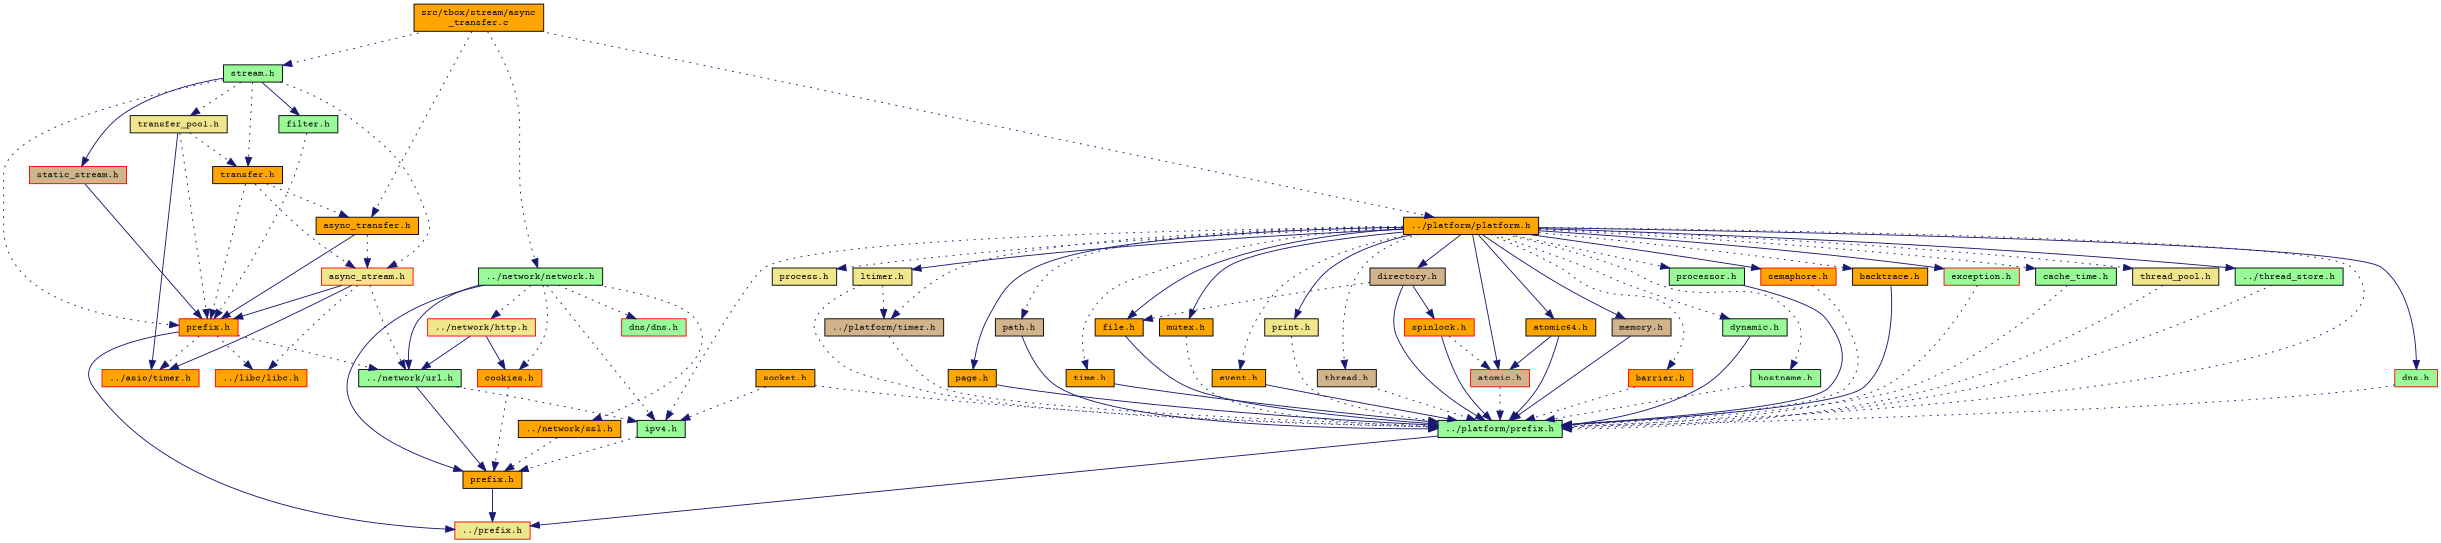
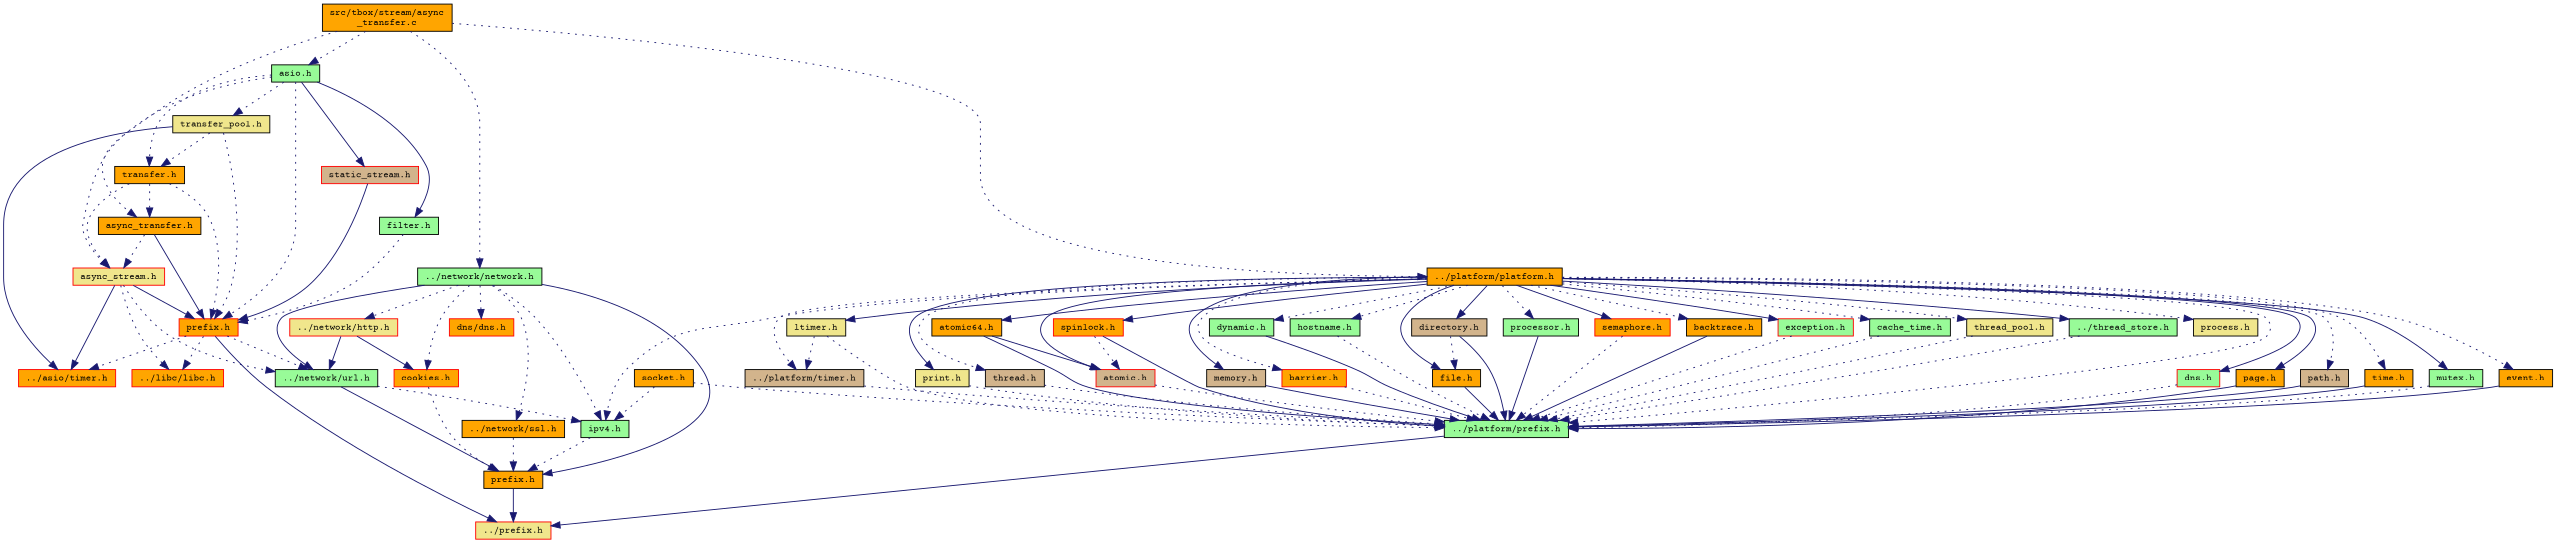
(253, 73) -> (296, 73)
(1421, 298) -> (1280, 300)
(654, 327) -> (482, 327)
(1186, 327) -> (2456, 378)
